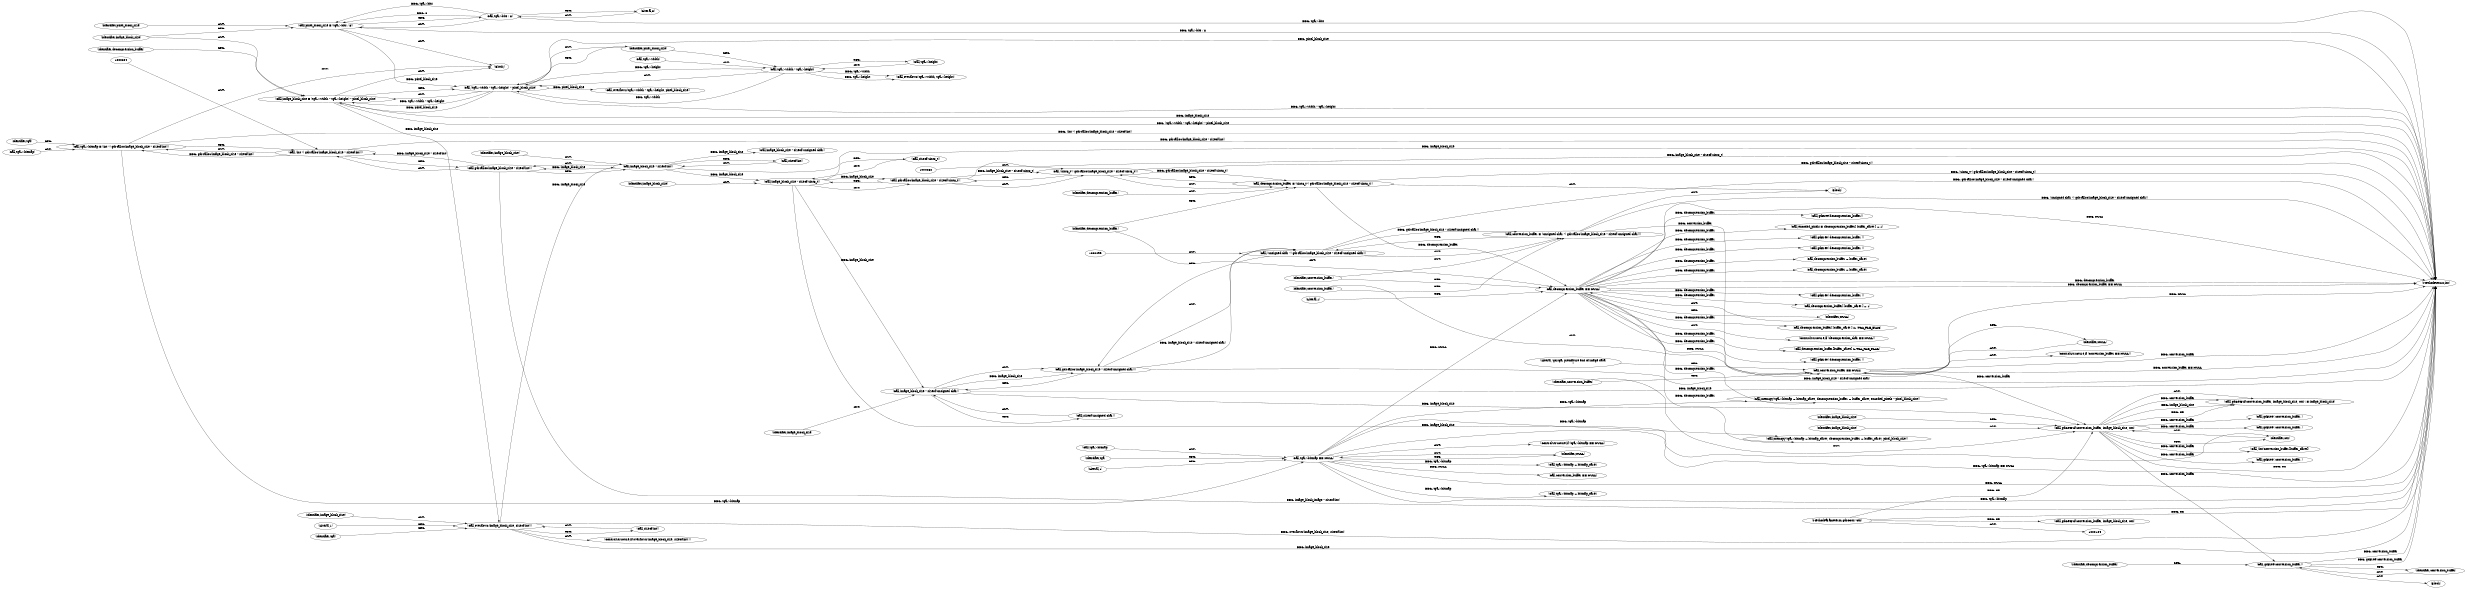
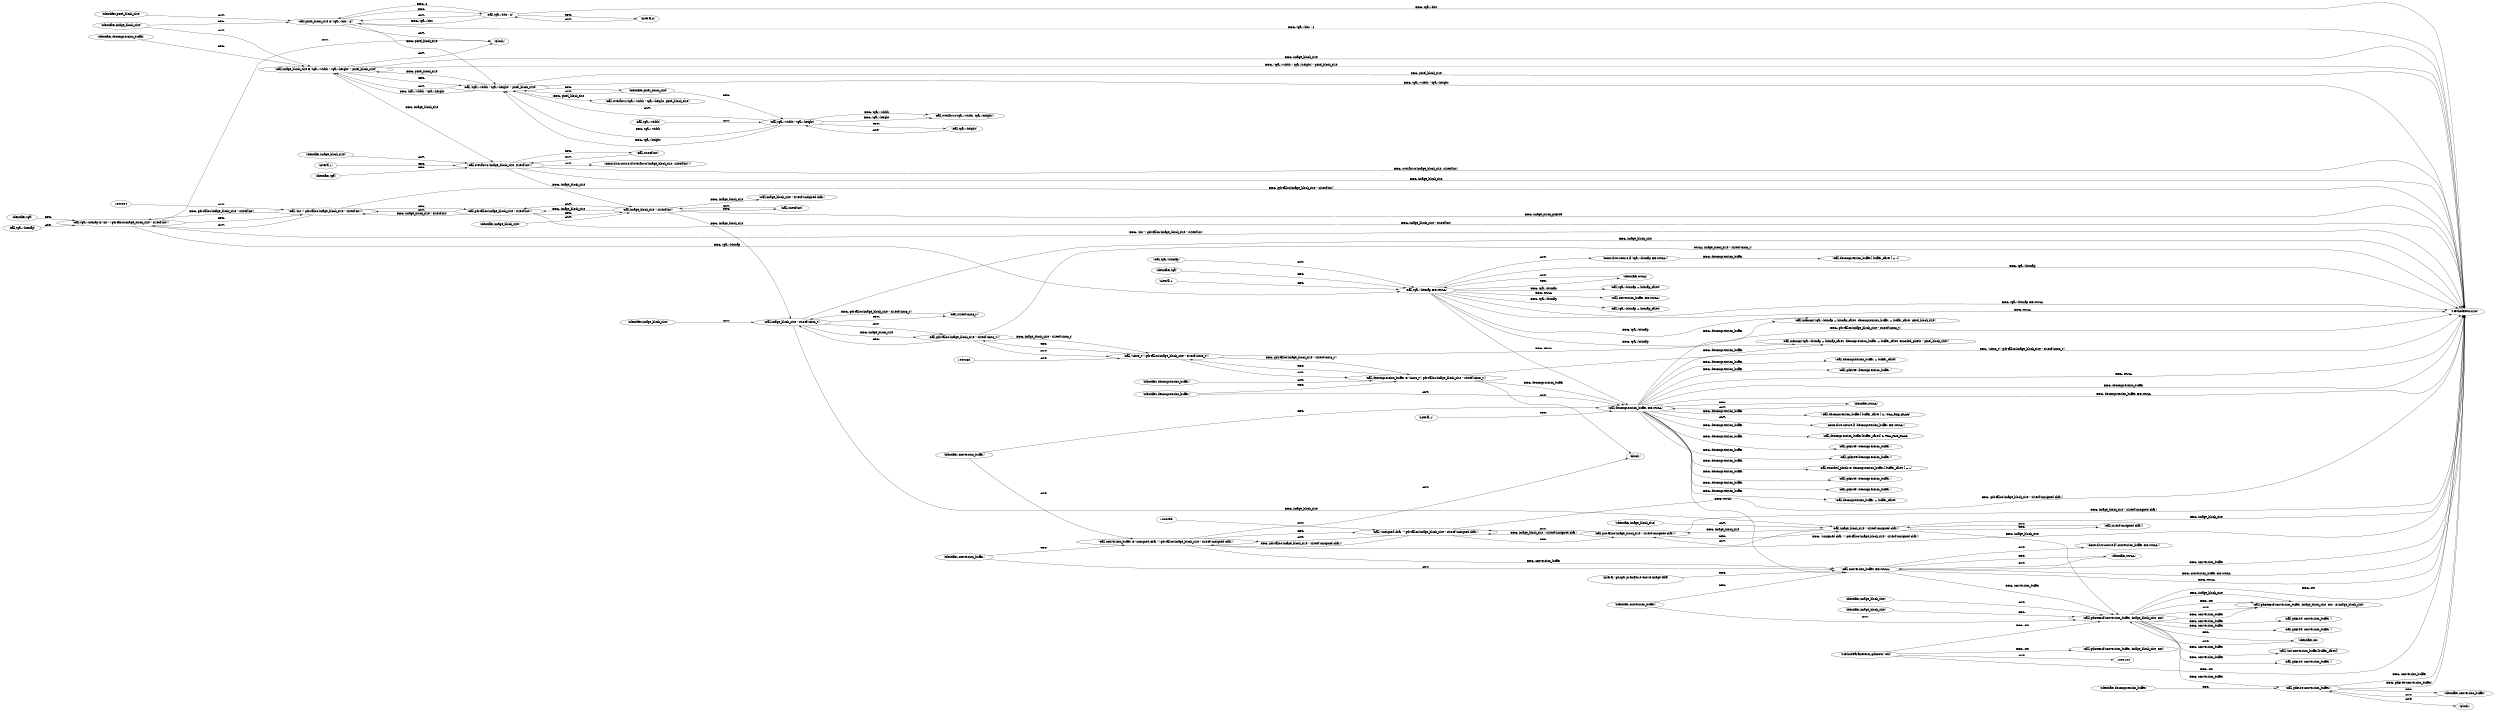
(422, 18) -> (422, 9)
(1438, 147) -> (1544, 215)
(1695, 155) -> (1723, 248)
(857, 166) -> (877, 312)
(1698, 299) -> (1749, 259)
(1837, 339) -> (1866, 425)
(1460, 427) -> (1639, 240)
(1313, 500) -> (1426, 223)
